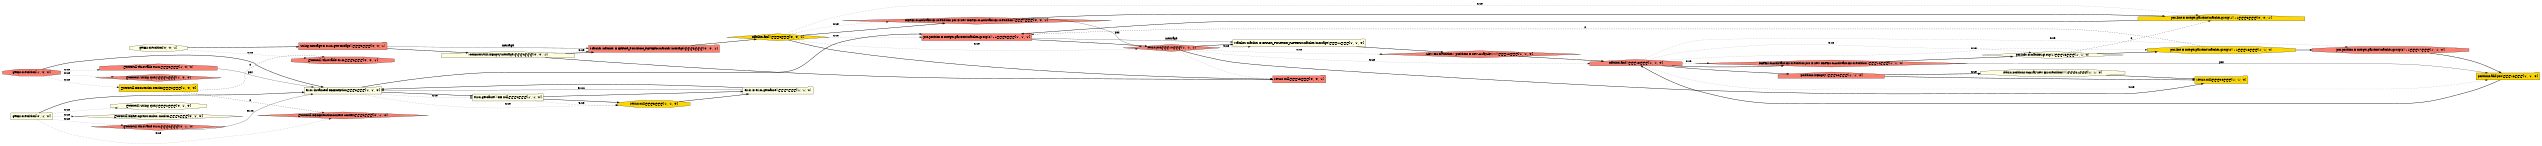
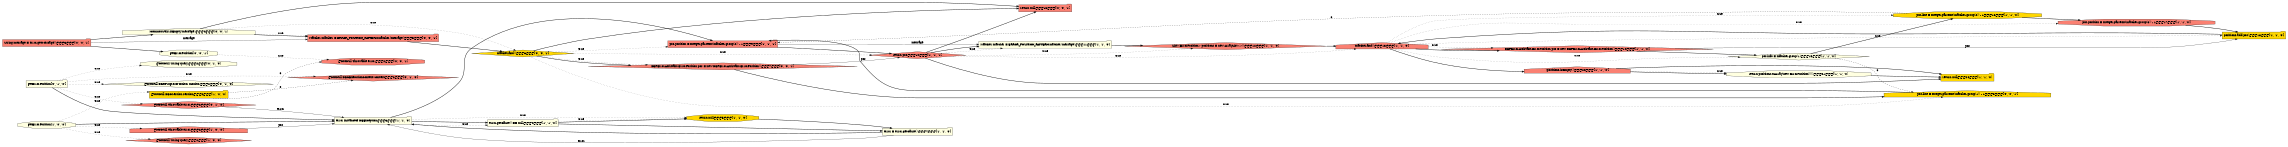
none -> (366, 25)
(242, 47) -> (126, 49)
(1223, 71) -> (980, 33)
(32, 73) -> (47, 125)
